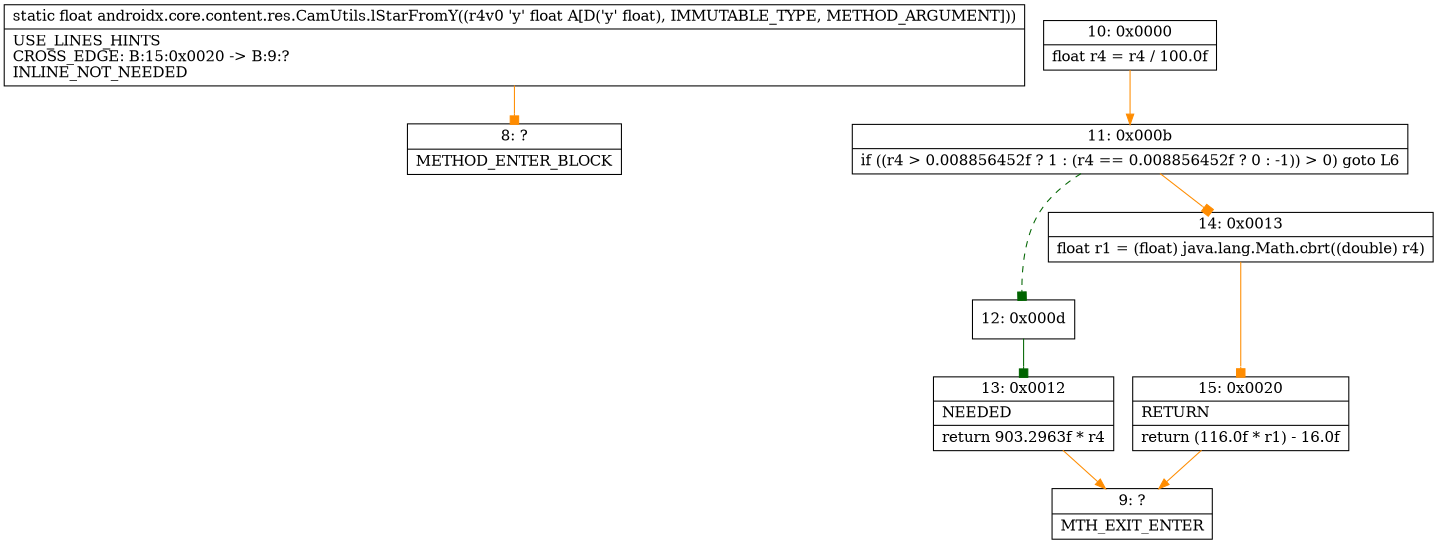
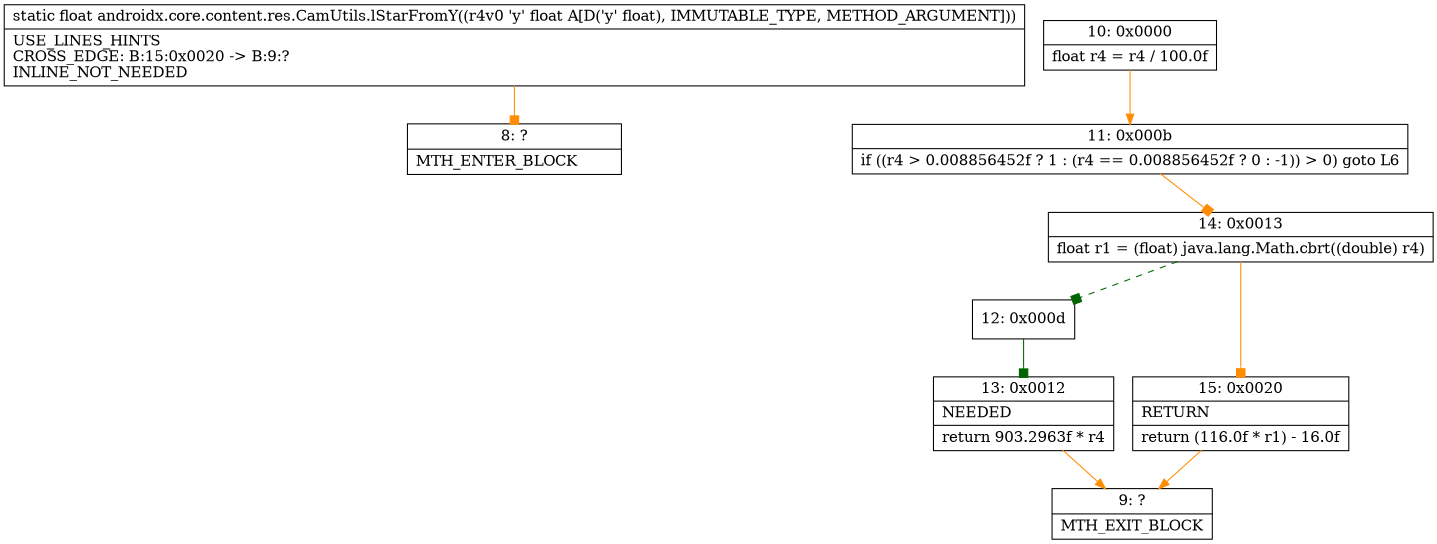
(514, 161) -> (497, 161)
(1034, 223) -> (1130, 279)
(1132, 526) -> (1132, 526)
